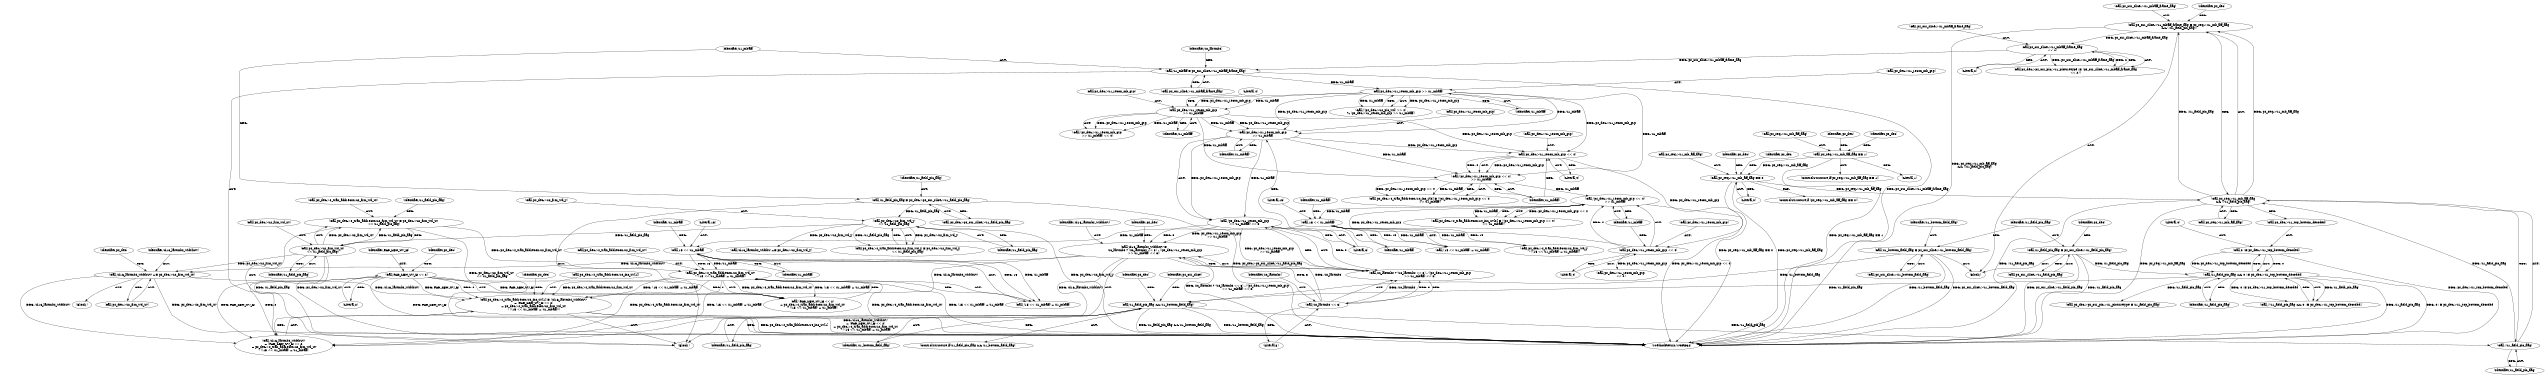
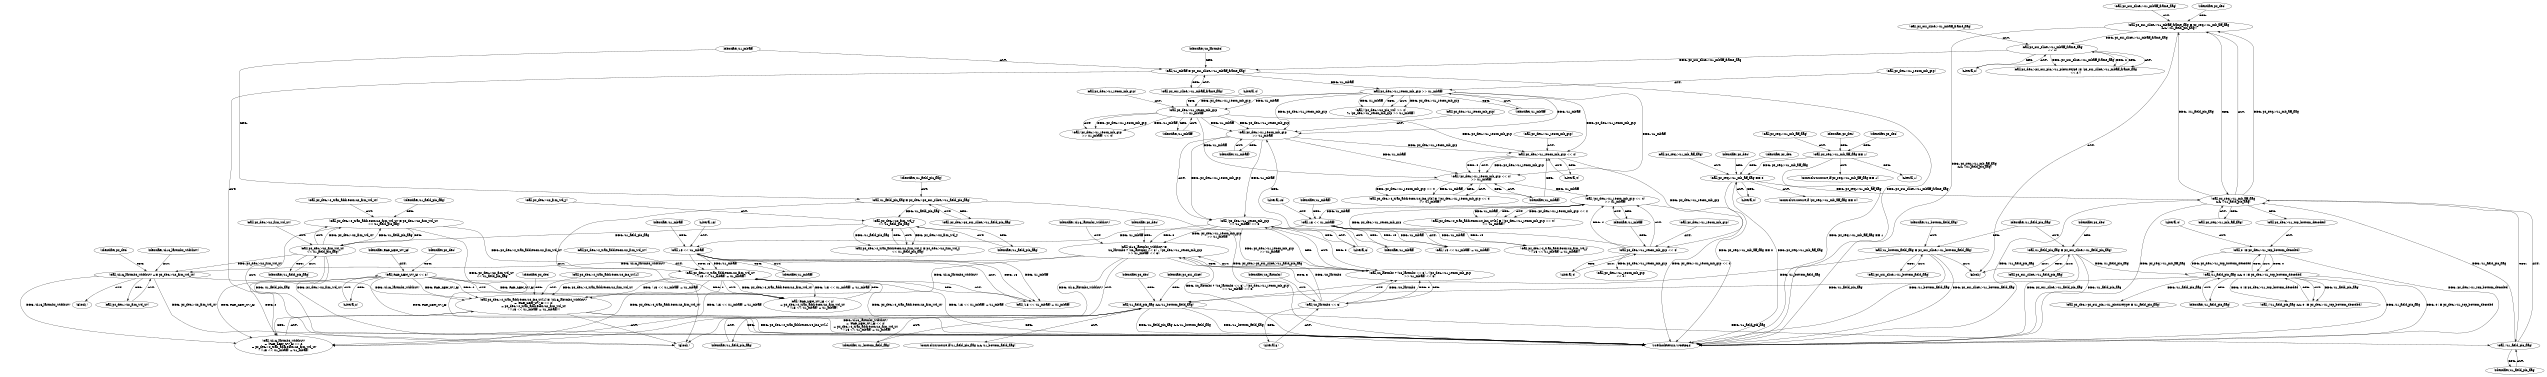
(1787, 189) -> (1787, 189)
(771, 250) -> none
(1133, 331) -> none
